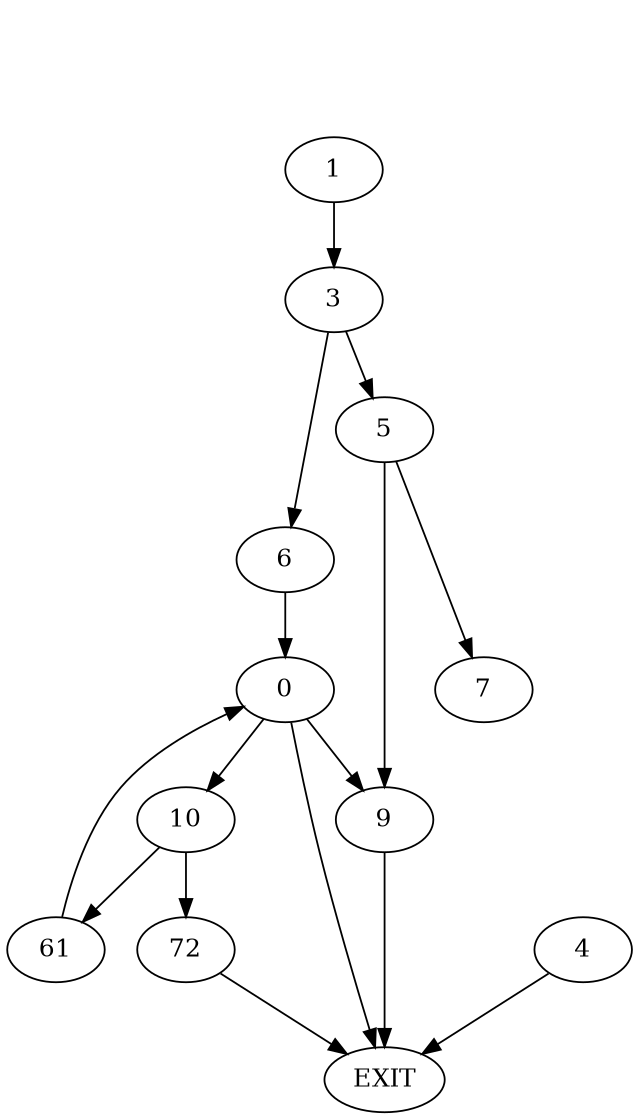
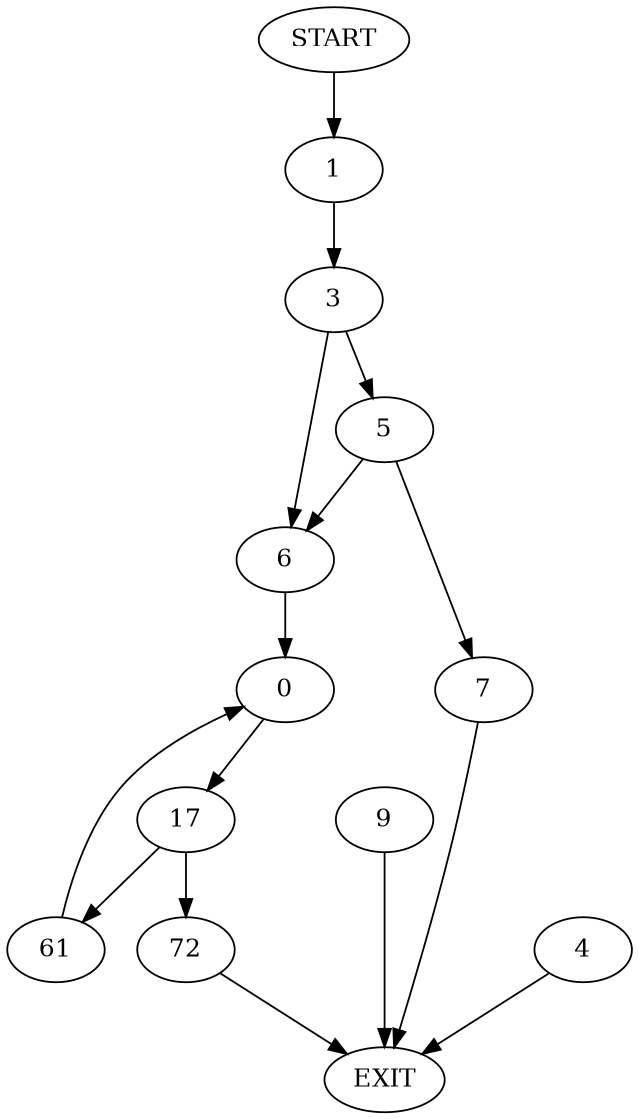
none -> (334, 40)
(385, 615) -> (341, 488)
(329, 748) -> none
(186, 820) -> (186, 820)
(326, 877) -> (443, 877)
